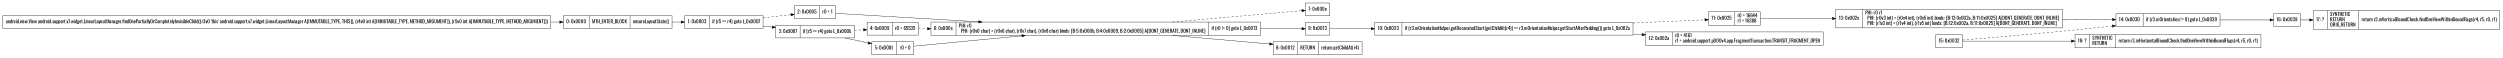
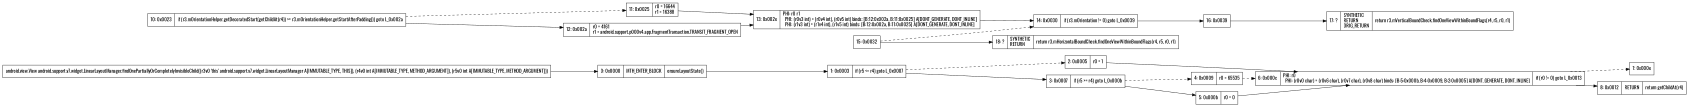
none -> (745, 25)
(1318, 29) -> none
